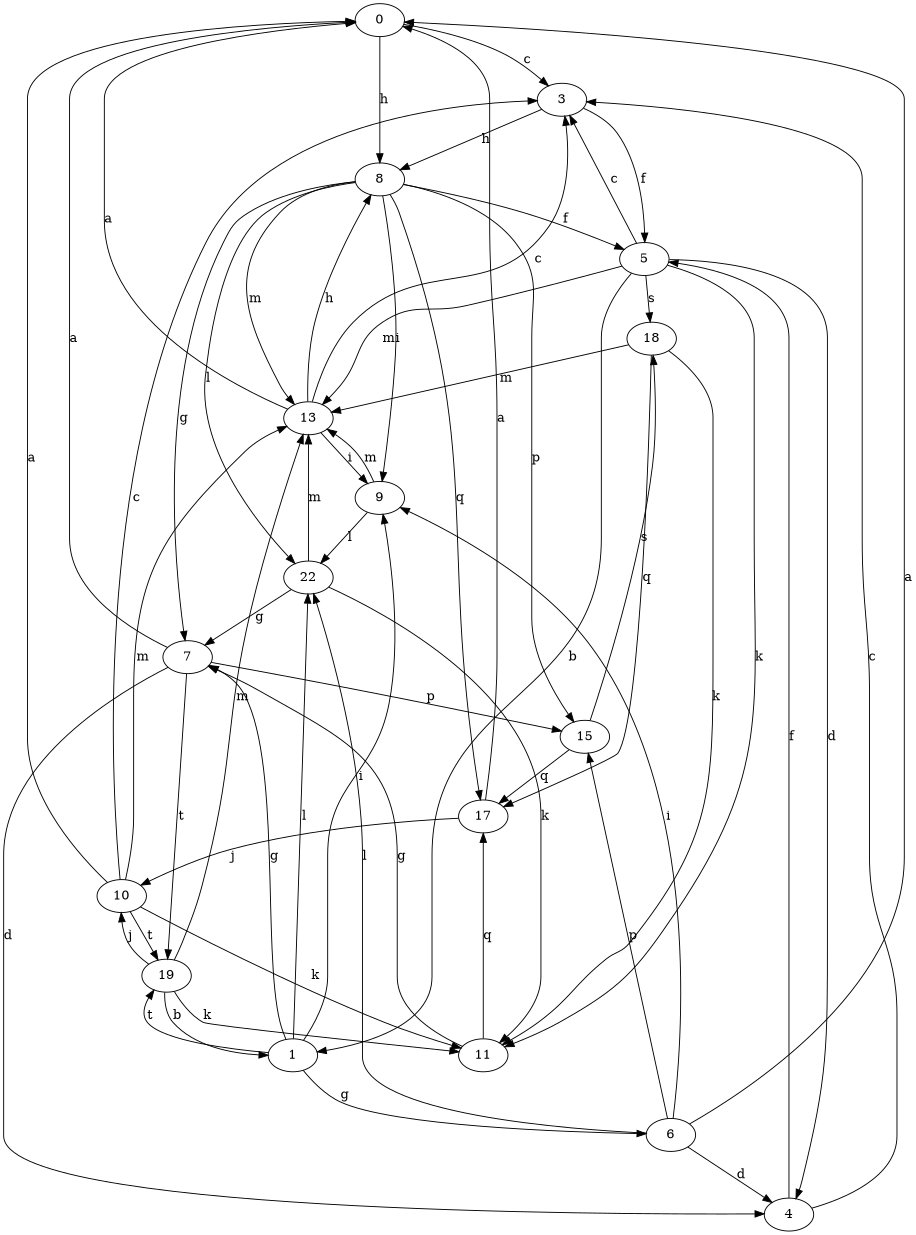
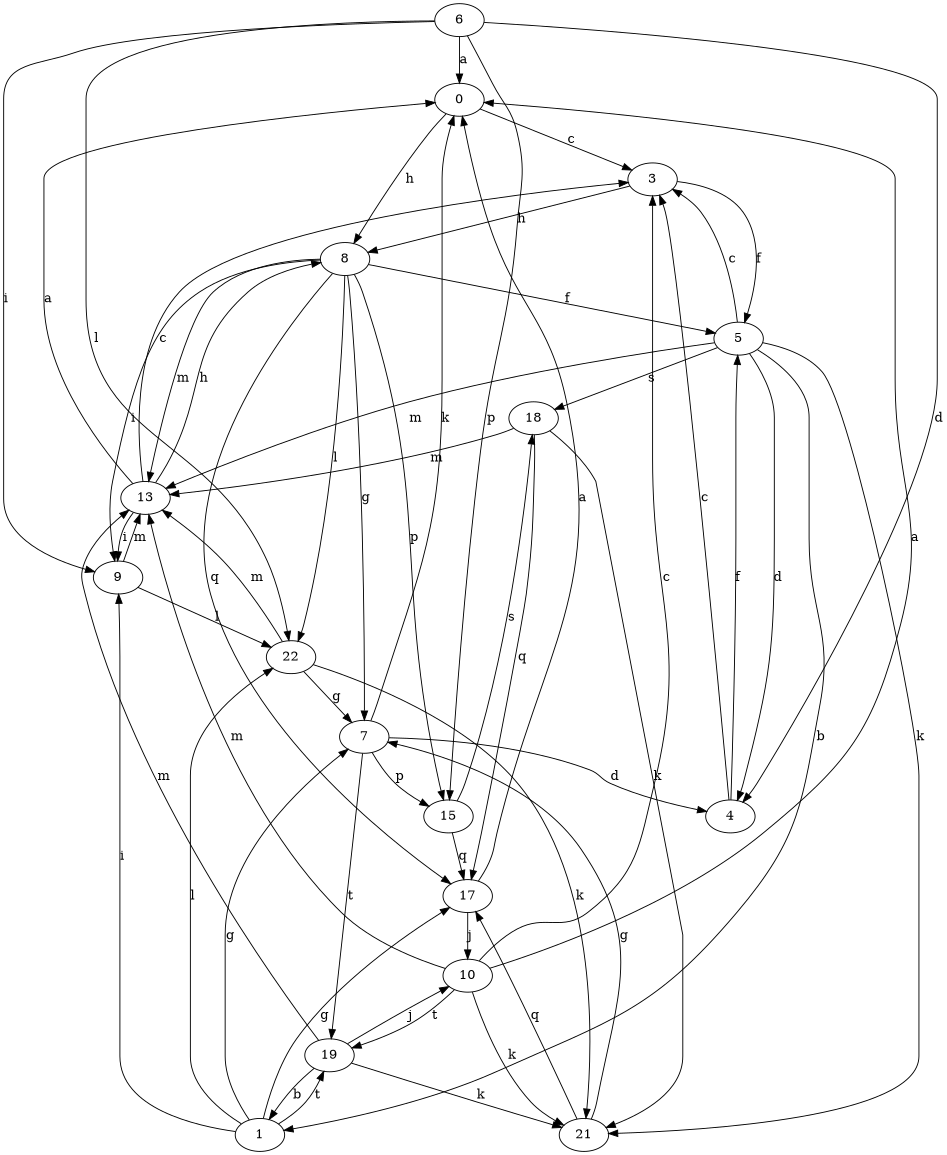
(74, 339) -> (445, 418)
(483, 1055) -> (584, 1135)
(463, 1125) -> (327, 1003)
